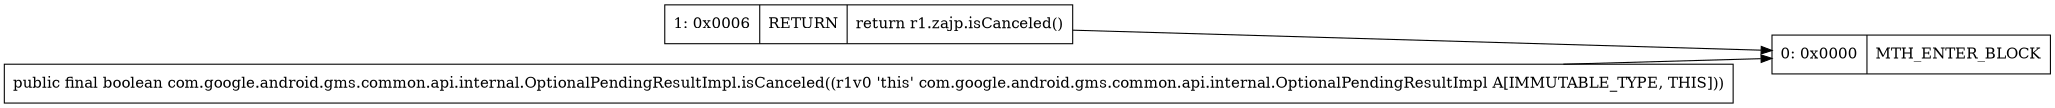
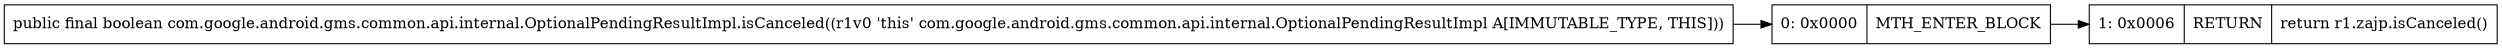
(1417, 40) -> (2064, 24)
